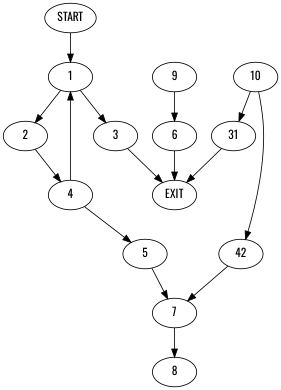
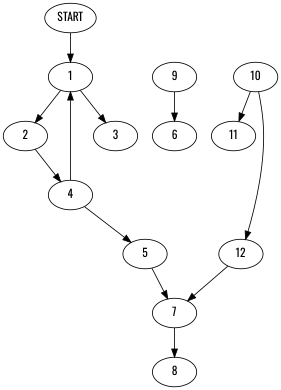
(234, 136) -> (234, 136)
(175, 195) -> none
(241, 254) -> (241, 254)
